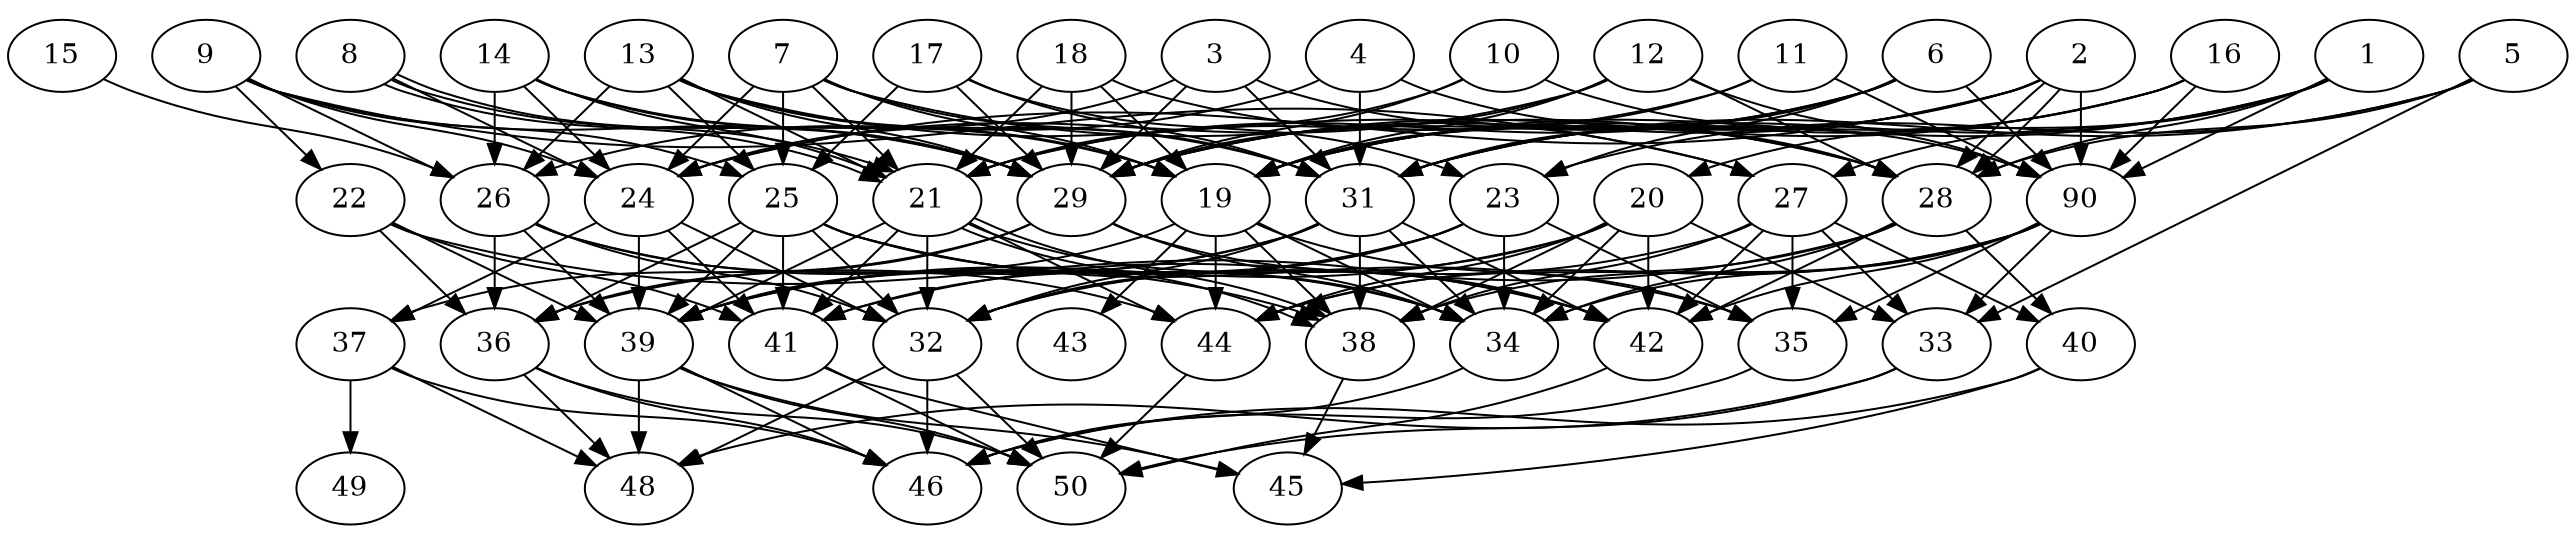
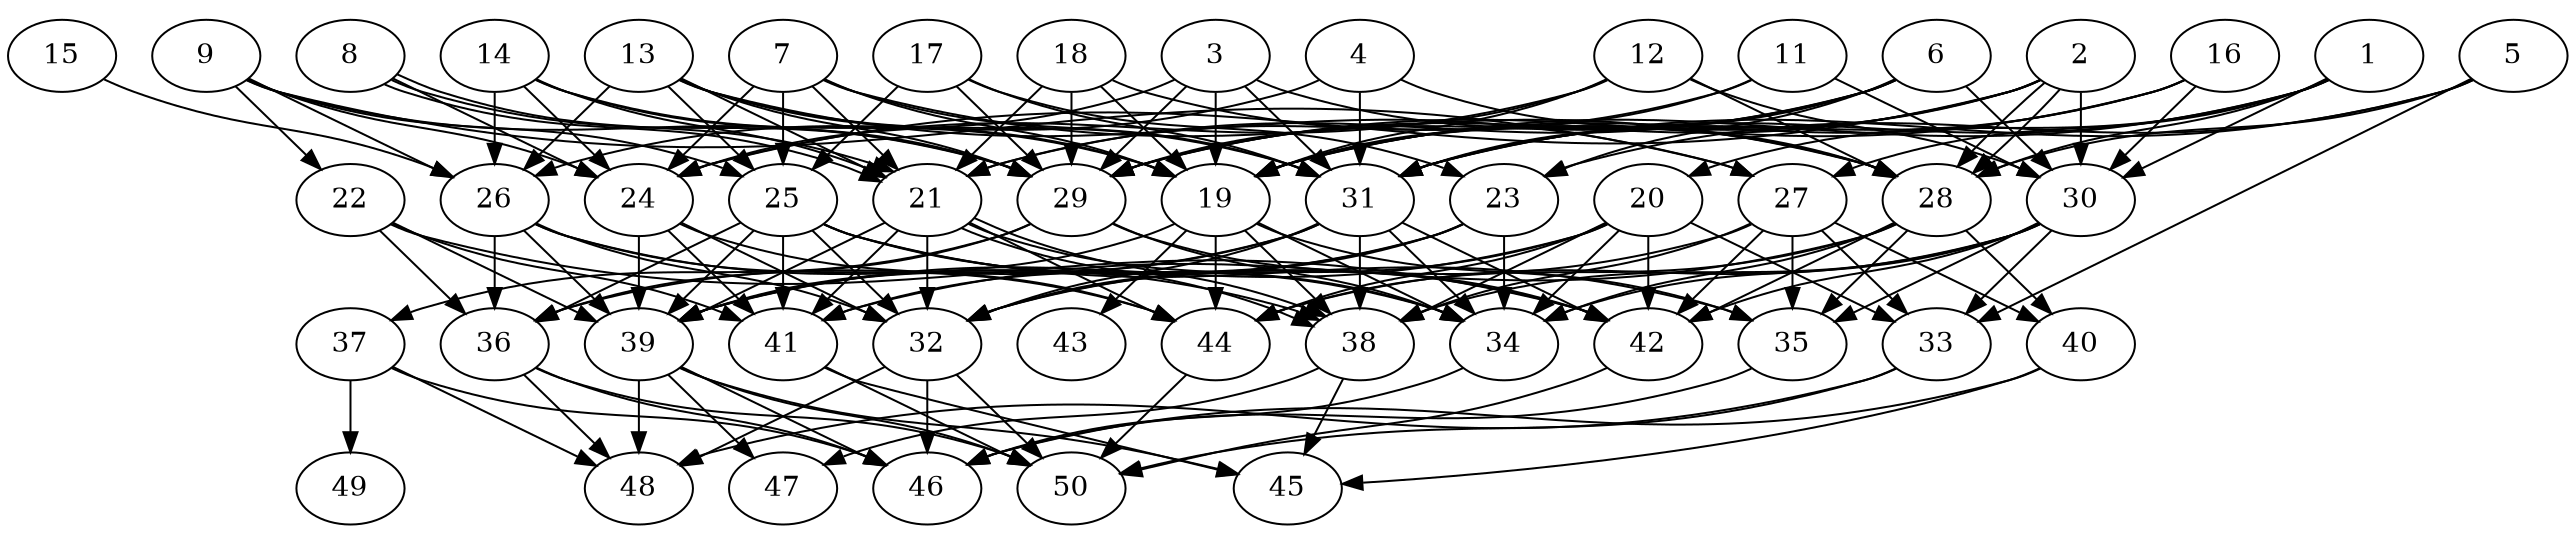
(1504, 56) -> none
none -> (1216, 118)
(2081, 200) -> (2081, 200)
(1639, 268) -> (1872, 265)
(476, 281) -> (917, 271)
none -> (783, 488)
